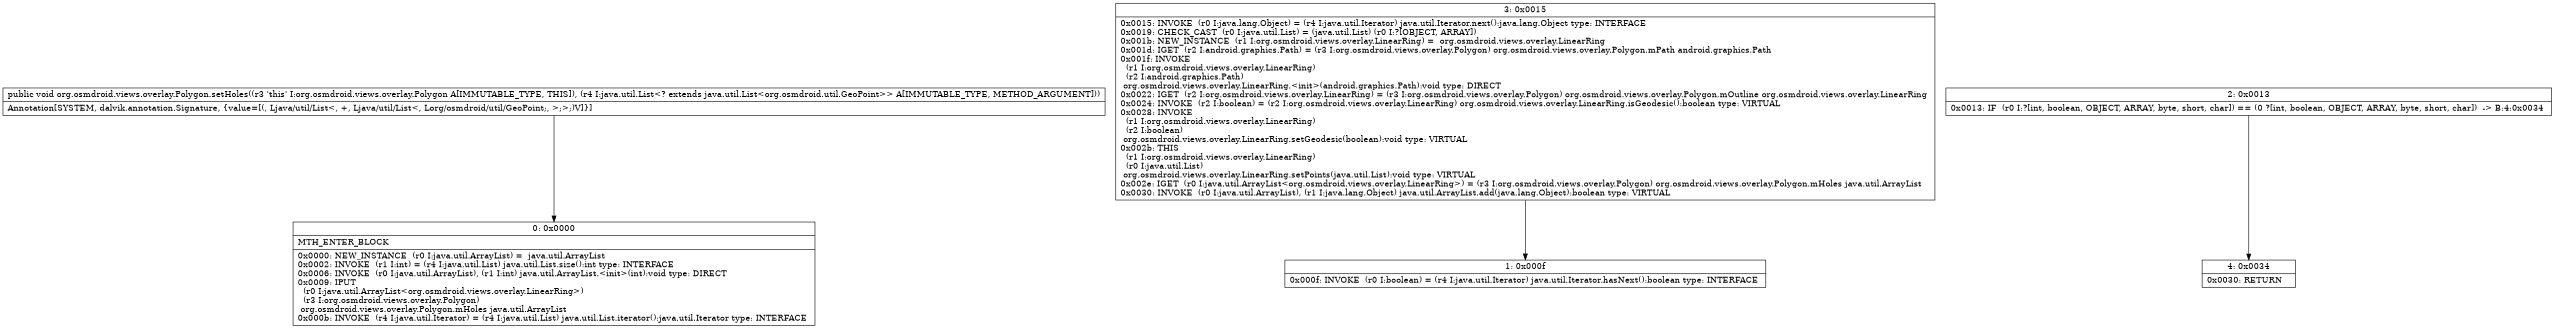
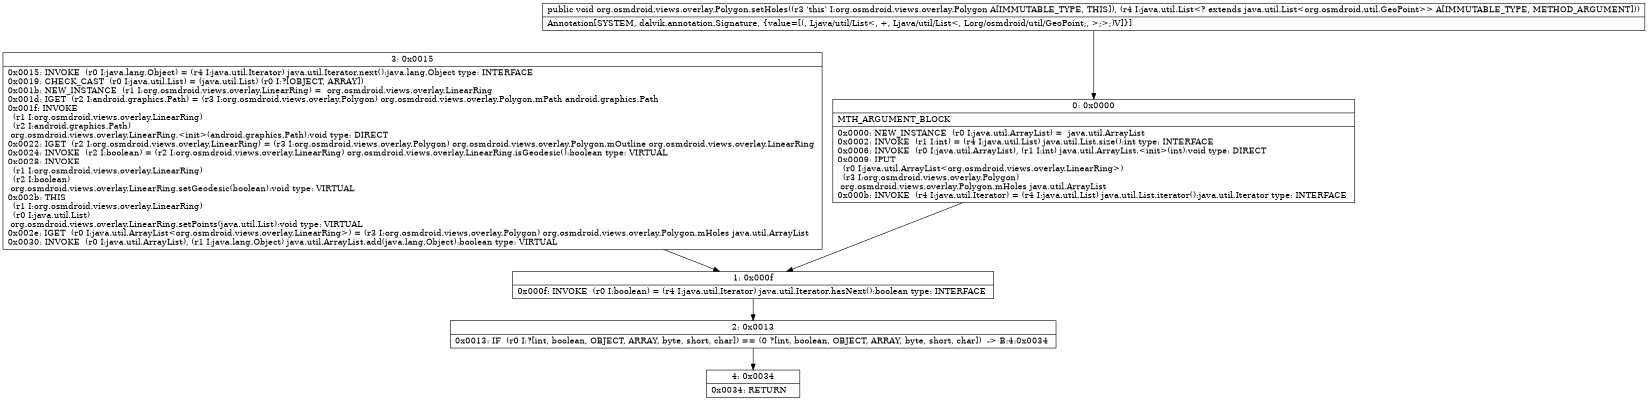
none -> (878, 236)
(344, 242) -> (894, 119)
(2249, 280) -> (753, 390)
none -> (753, 307)
